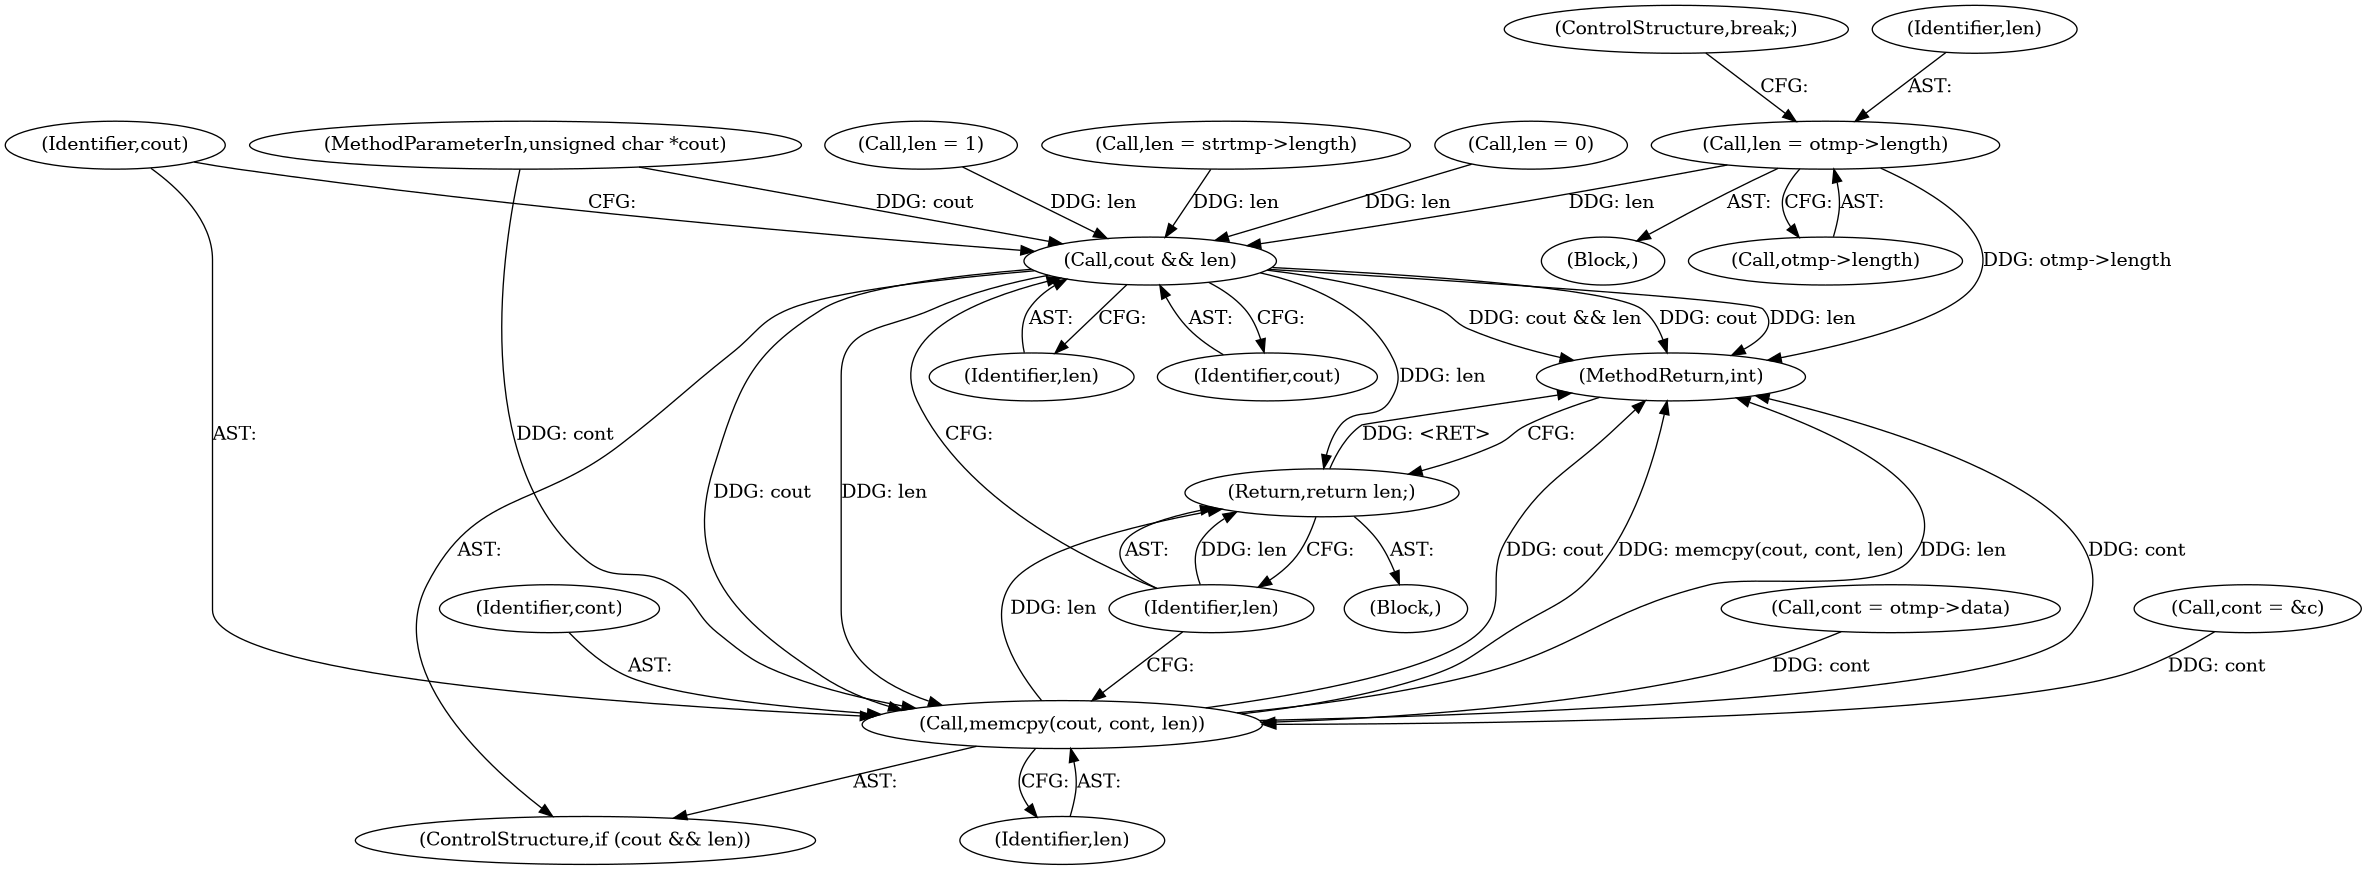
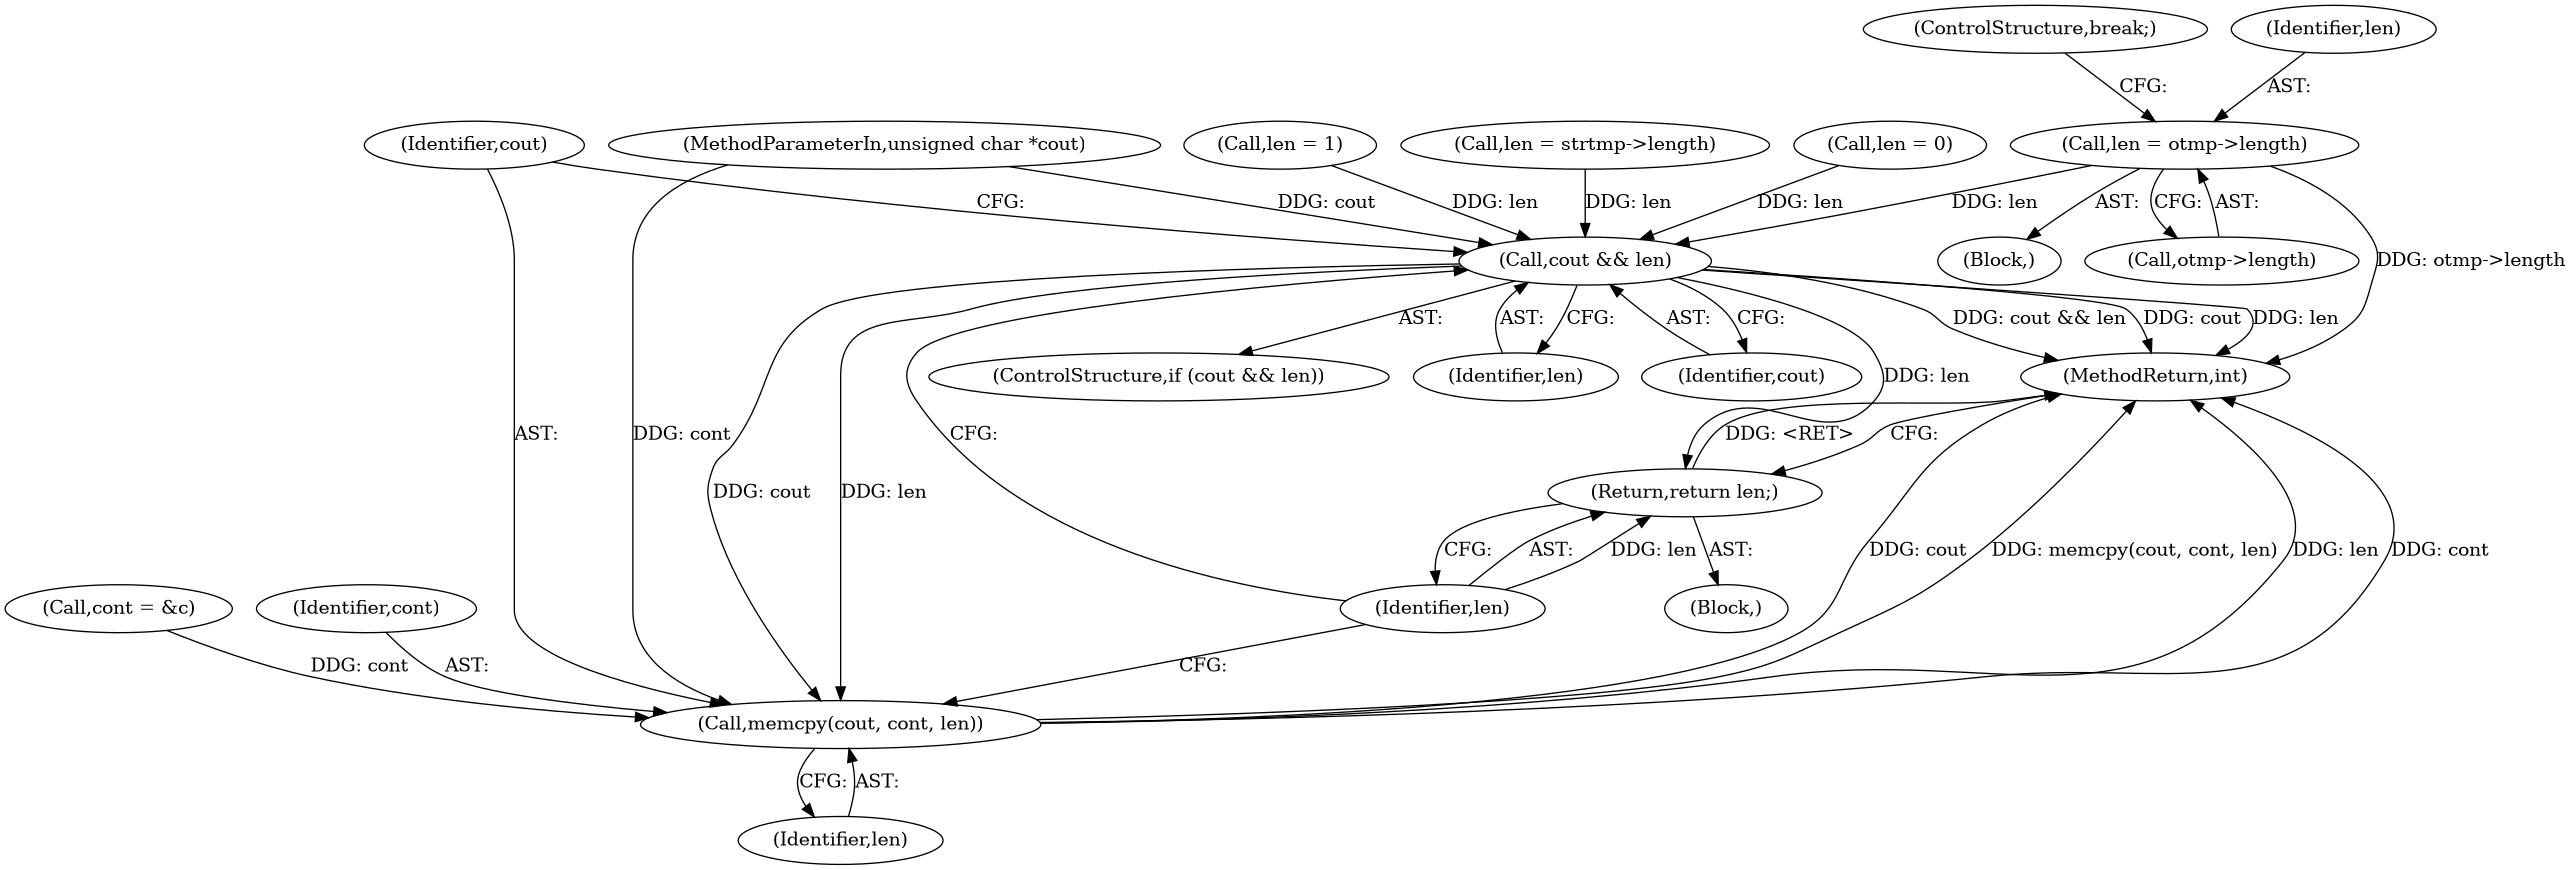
(1044, 559) -> none
(1891, 609) -> none
(831, 781) -> none
